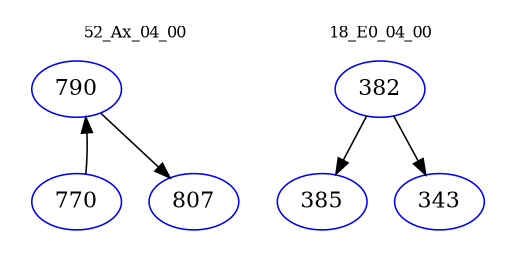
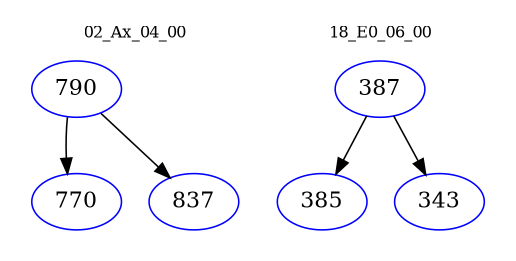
(135, 34) -> (135, 34)
(381, 34) -> (381, 34)
(380, 89) -> (380, 89)
(87, 154) -> (66, 138)
(194, 202) -> (194, 202)
